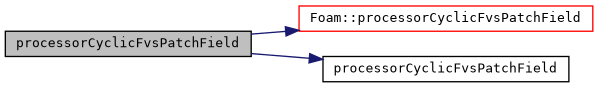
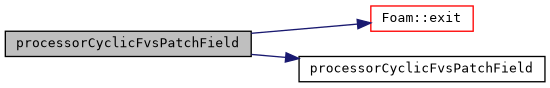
(446, 19) -> (422, 19)
